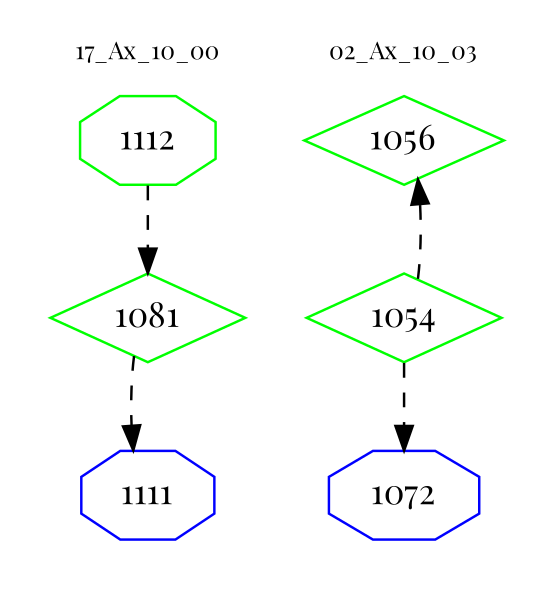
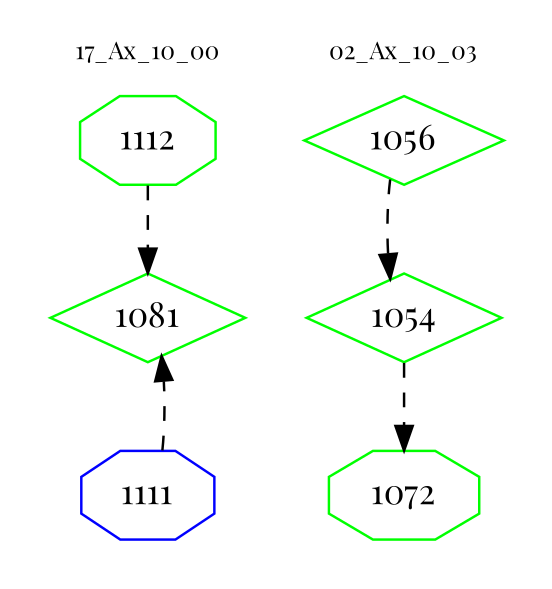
(421, 241) -> (388, 216)
(131, 391) -> (164, 416)
(404, 495) -> (404, 495)
